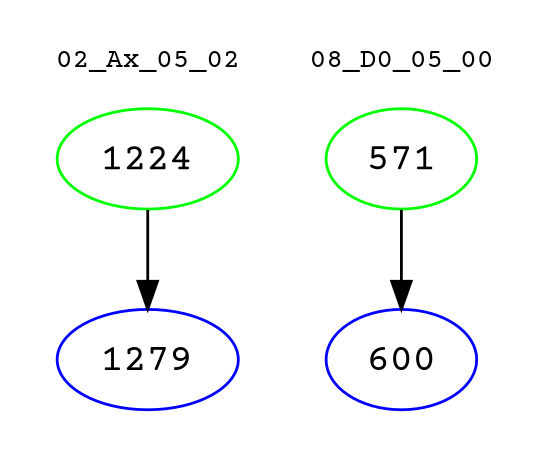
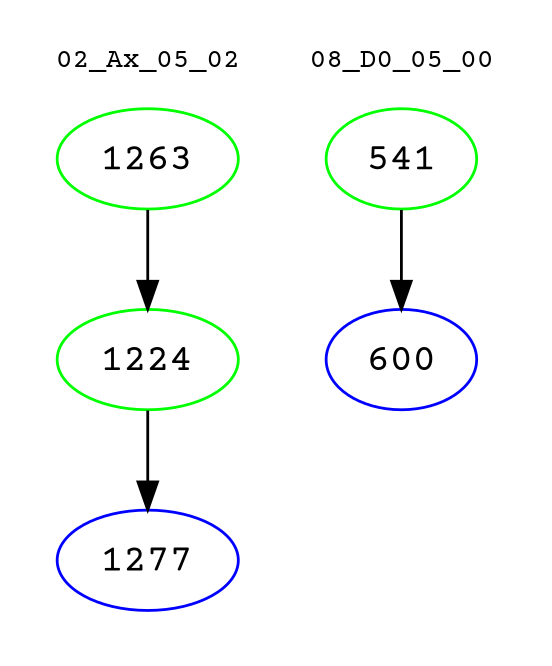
none -> (148, 159)
(401, 159) -> (401, 159)
(148, 360) -> (148, 560)
